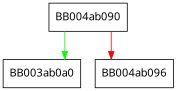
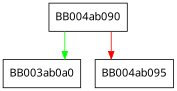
(134, 74) -> (134, 74)
